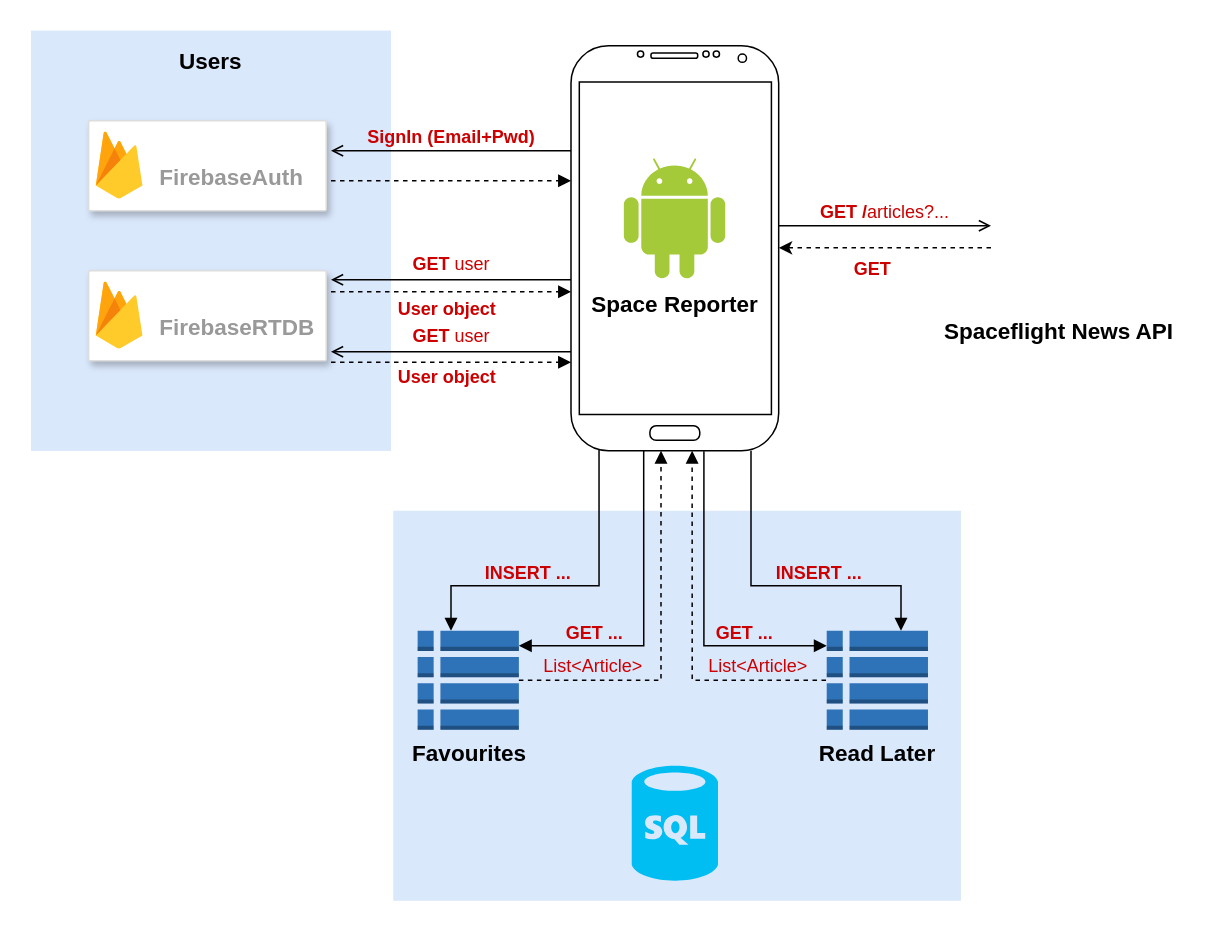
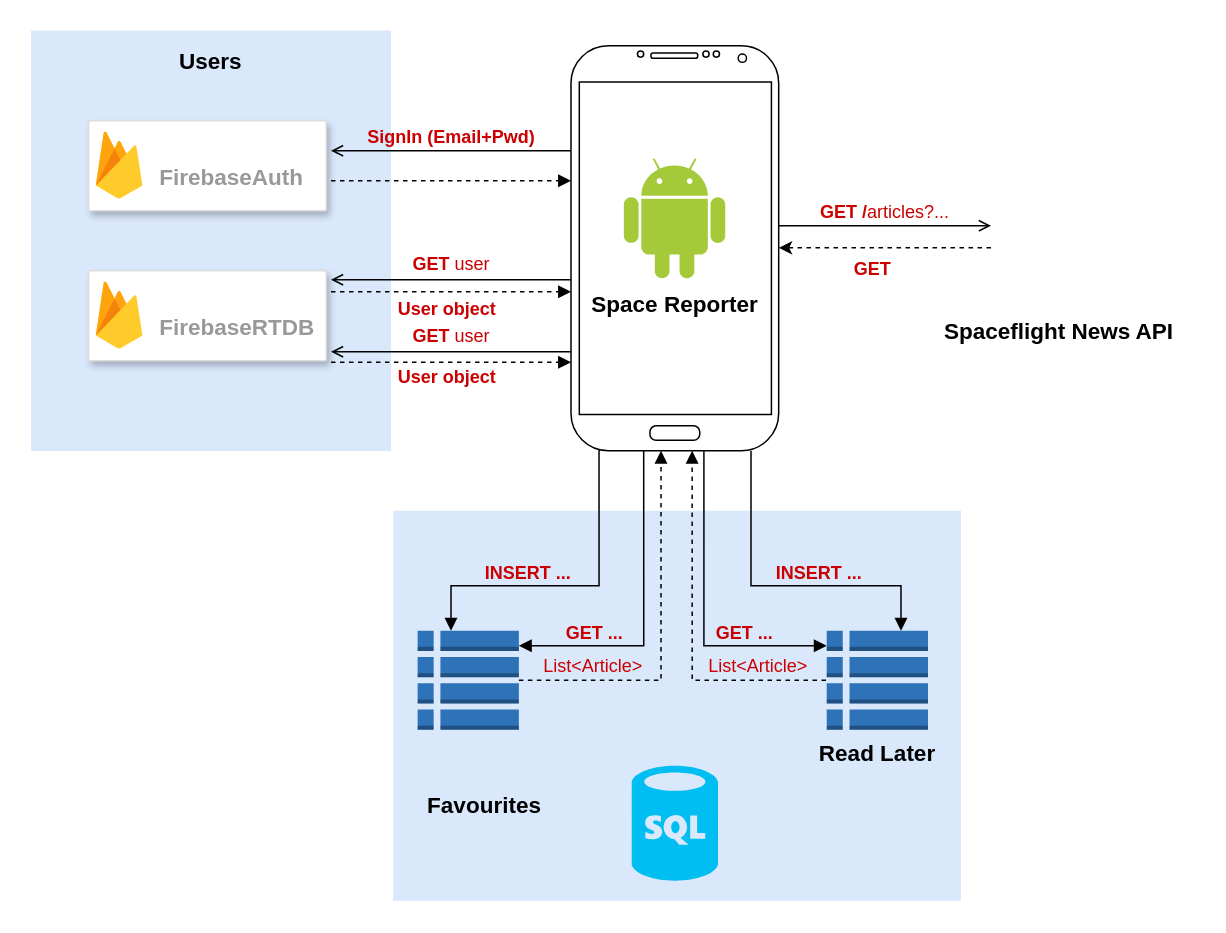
(468, 752) -> (483, 805)
